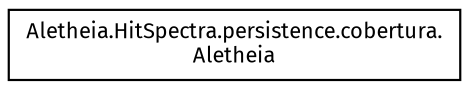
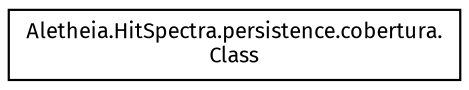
(235, 45) -> (235, 45)
